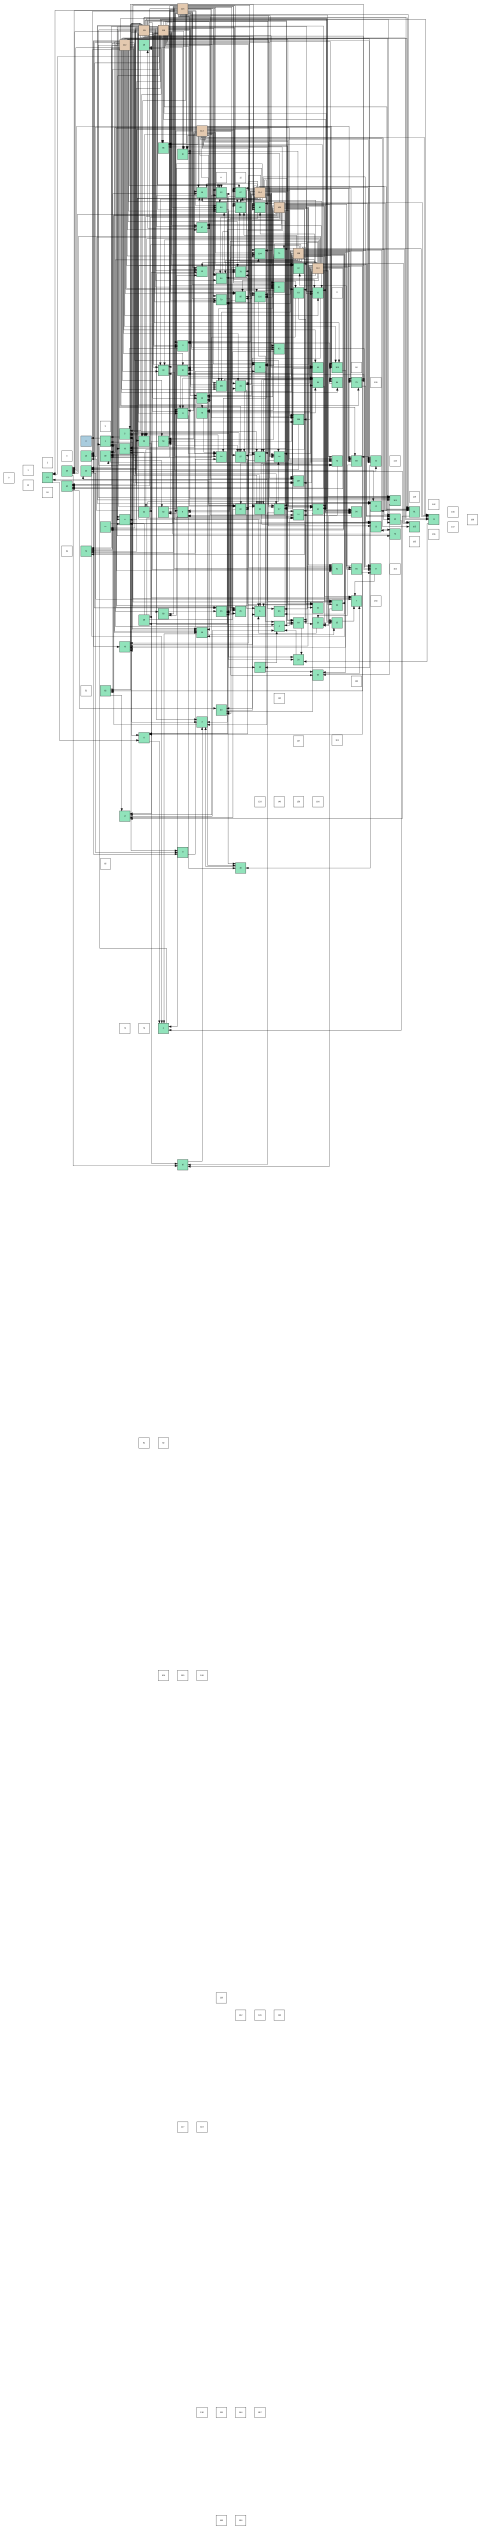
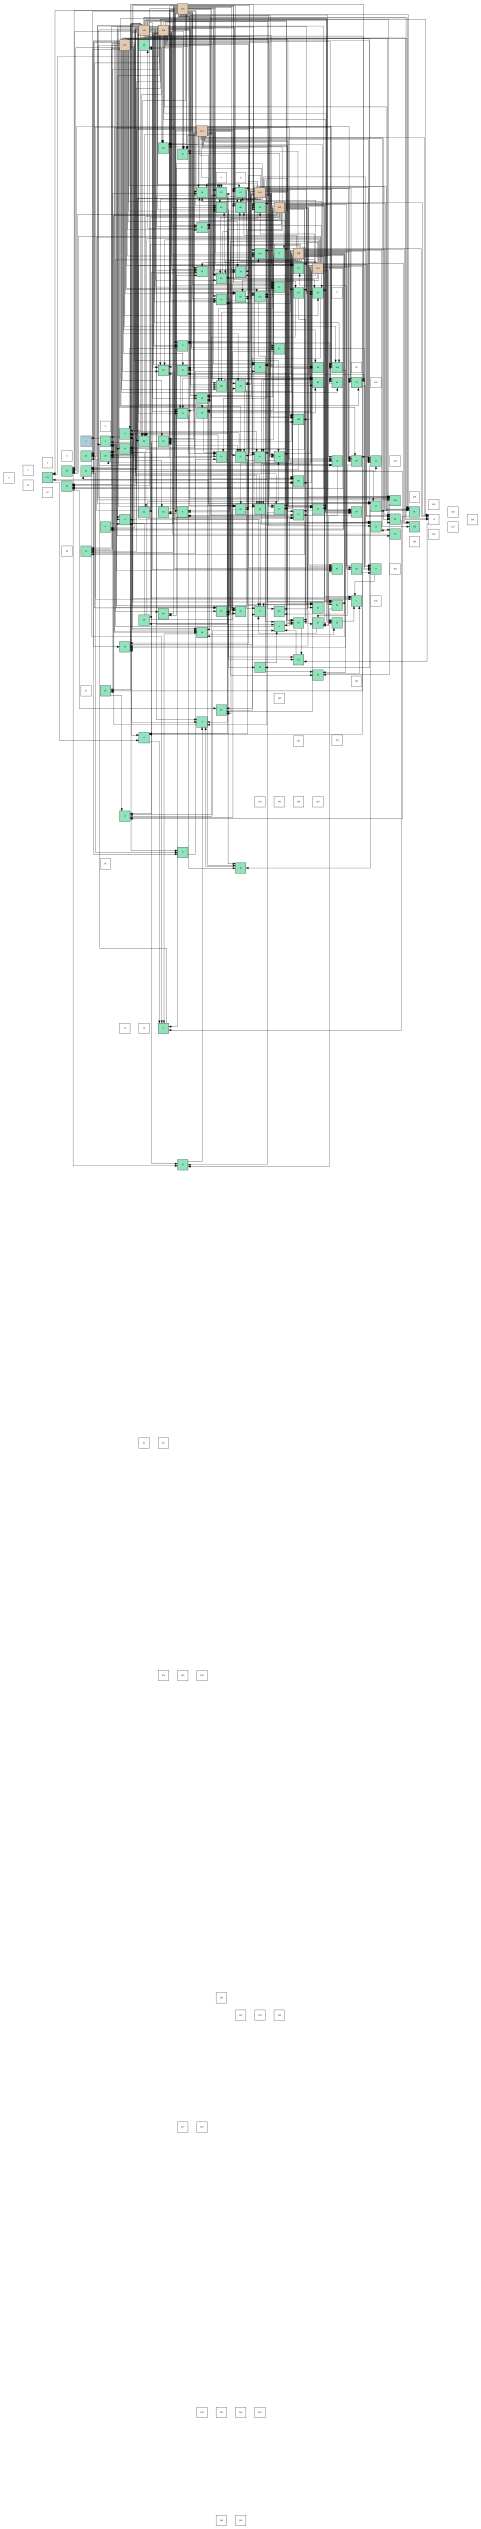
(434, 520) -> (434, 520)
